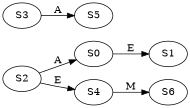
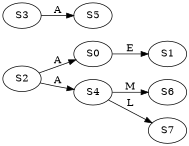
(58, 81) -> (57, 81)
none -> (167, 131)
